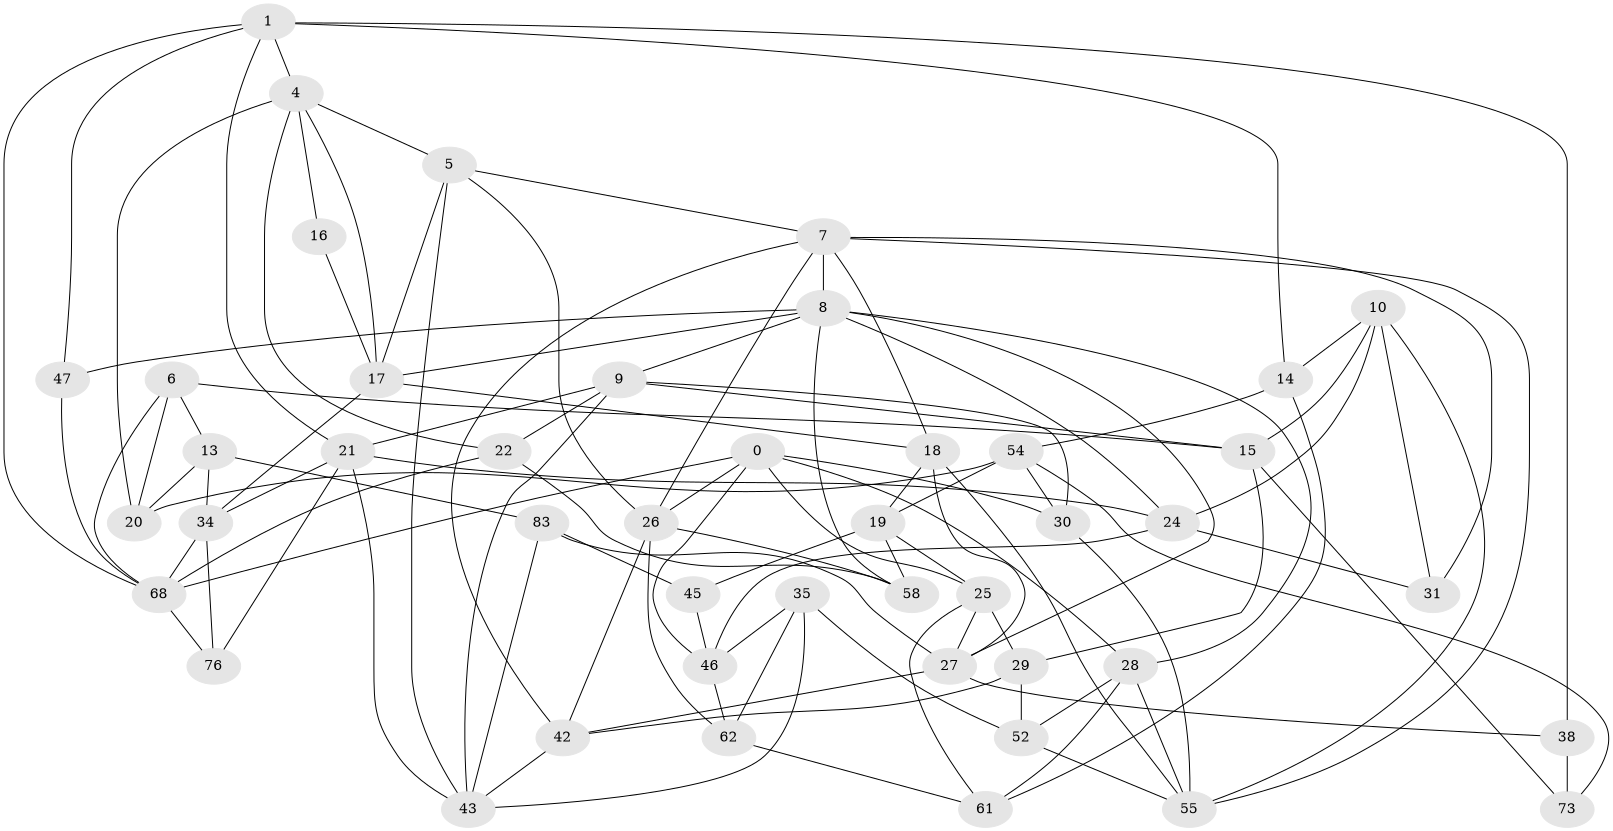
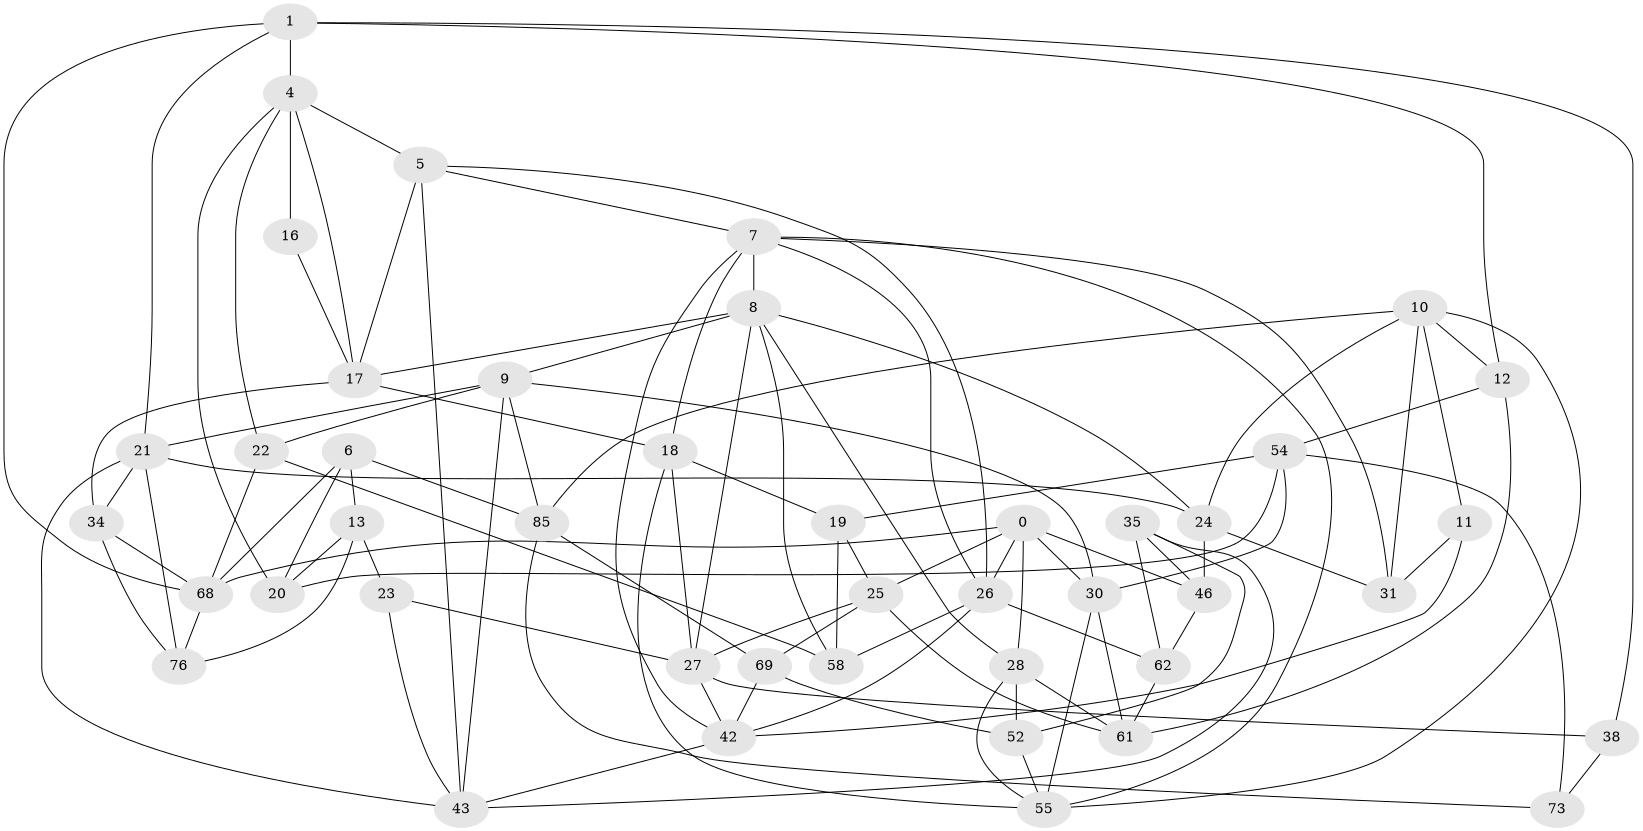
(63, 380) -> none
(1286, 380) -> (1503, 380)
(1248, 451) -> (542, 523)
(208, 487) -> (298, 624)
(542, 523) -> (387, 595)
none -> (1465, 523)
(693, 595) -> none
(1021, 666) -> (765, 666)
none -> (1110, 666)
